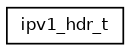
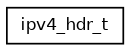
(65, 26) -> (65, 26)
